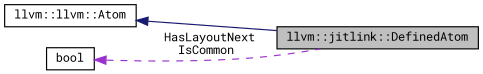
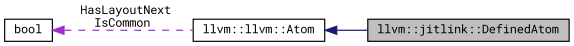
(214, 60) -> (129, 30)
